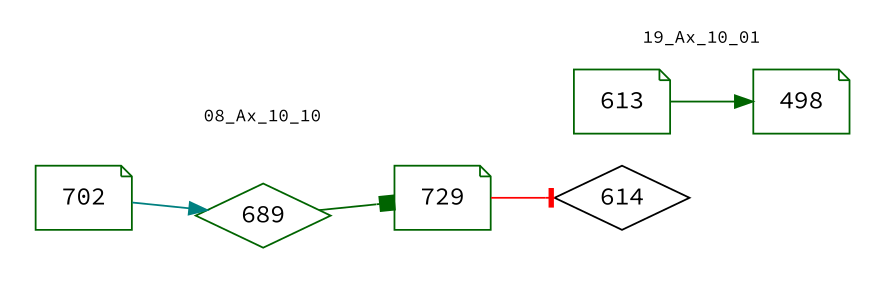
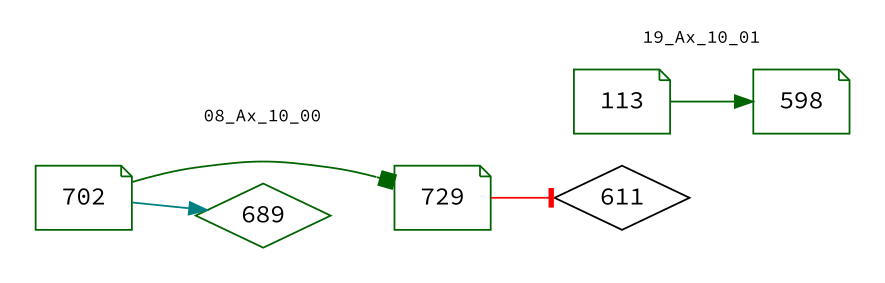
(622, 102) -> (622, 102)
(801, 102) -> (801, 102)
(263, 117) -> (263, 117)
(622, 198) -> (622, 198)
(348, 207) -> (254, 162)
